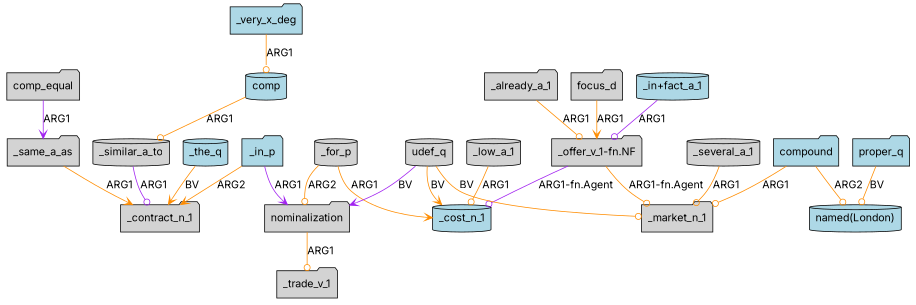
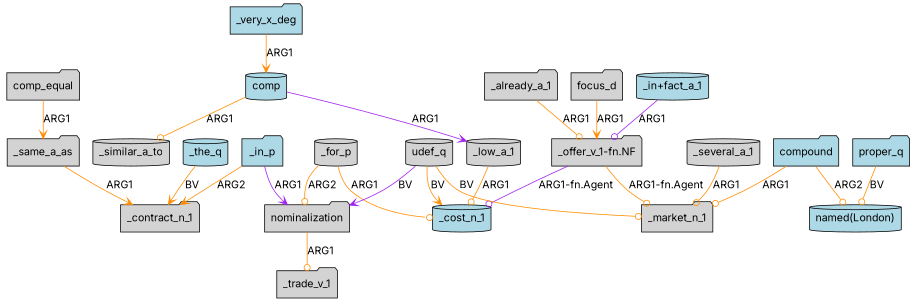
(266, 50) -> (266, 50)
none -> (373, 114)
(43, 116) -> (43, 116)
(137, 184) -> none
(373, 204) -> (373, 204)
